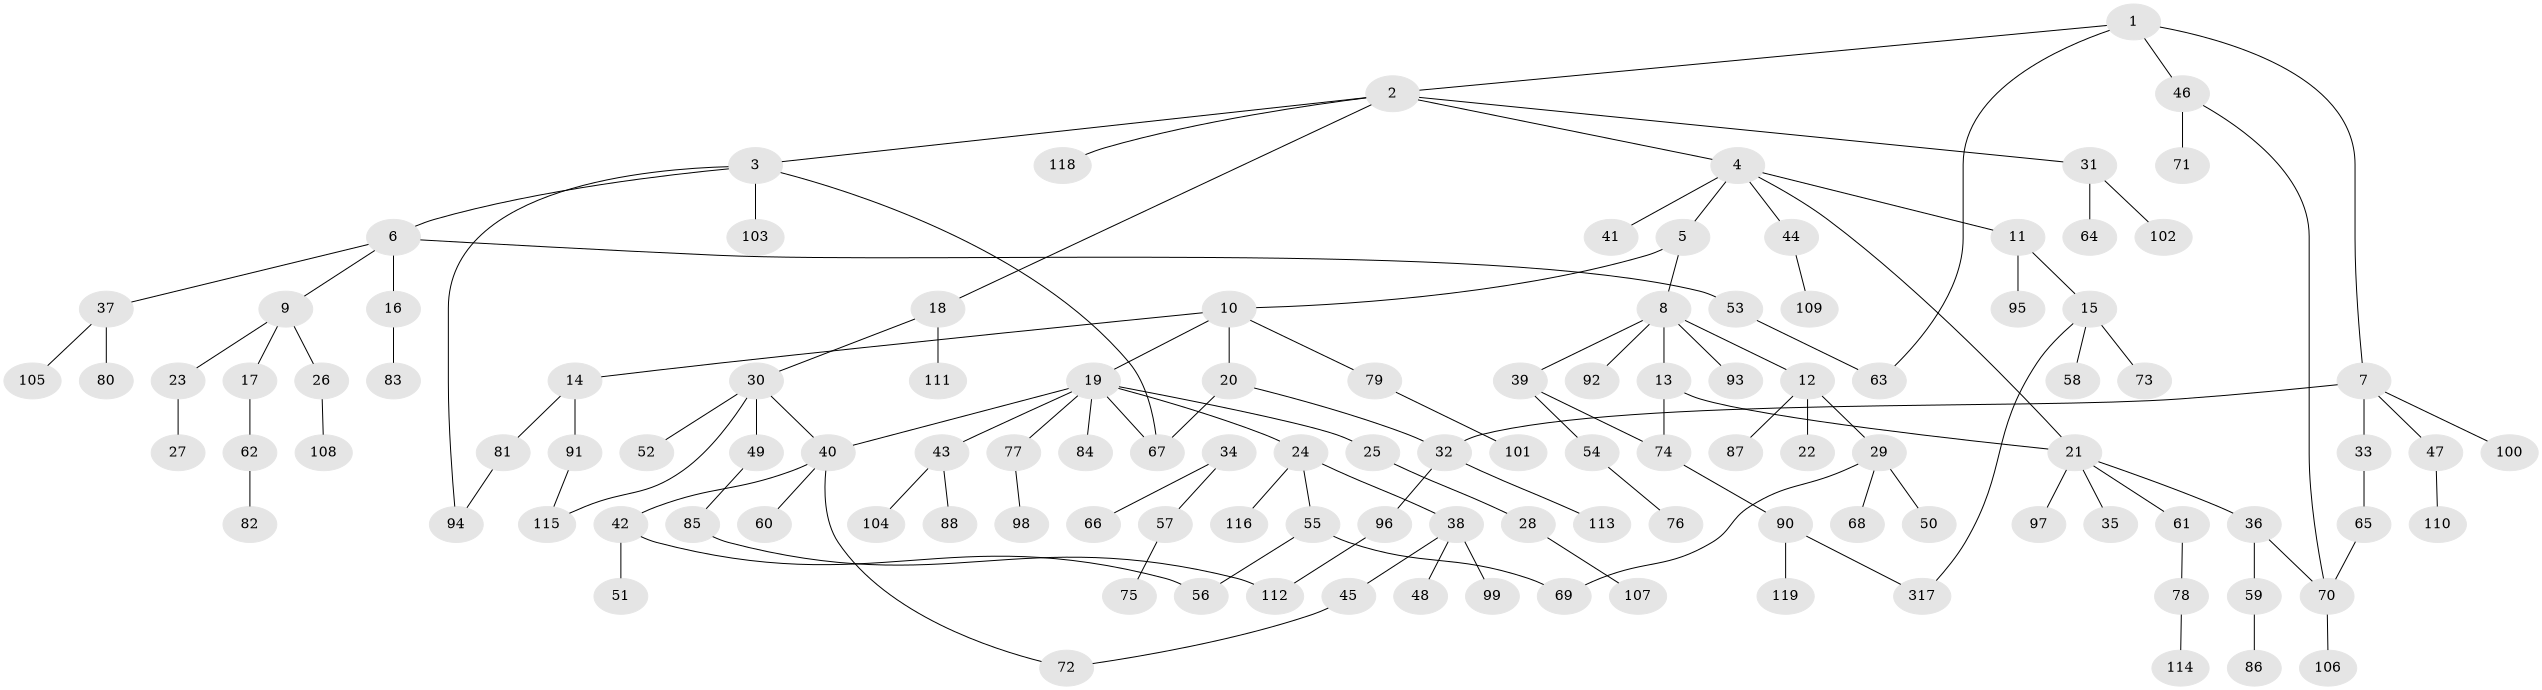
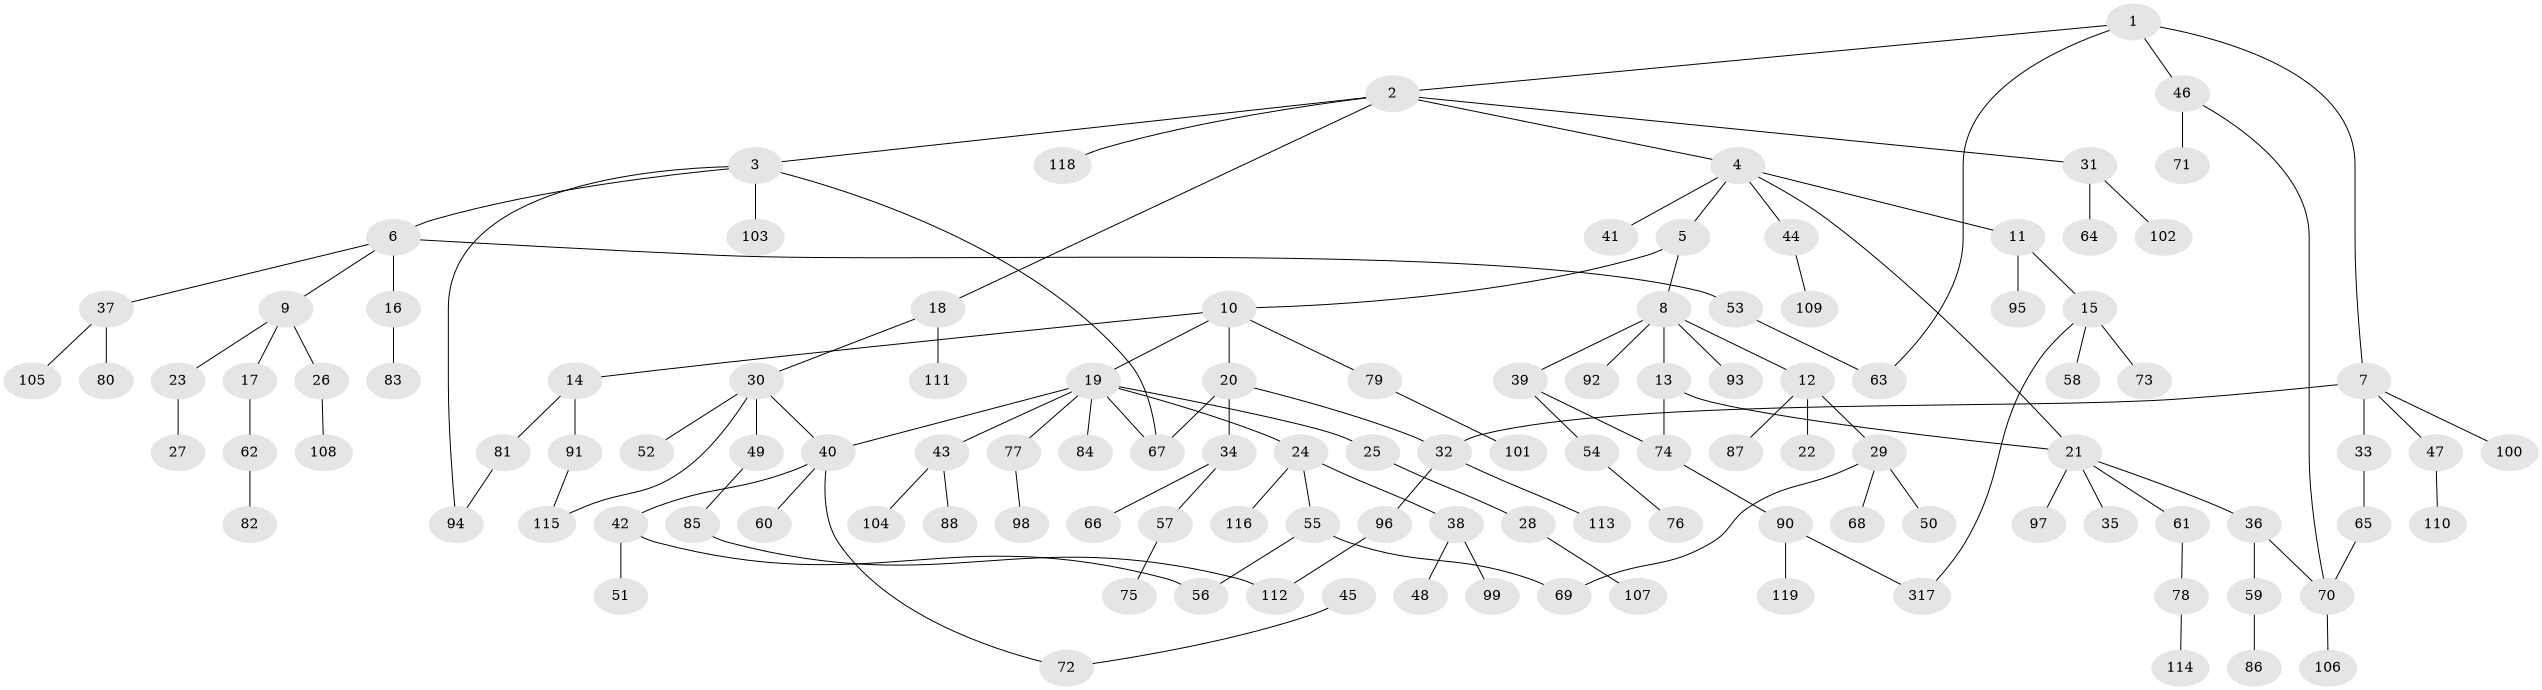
none -> (1229, 415)
(1399, 563) -> none
